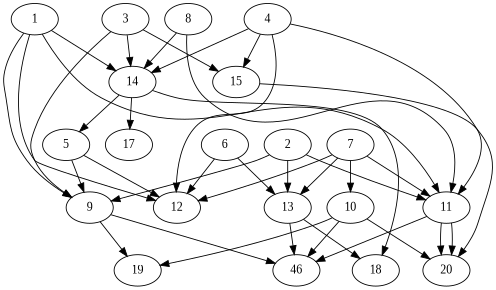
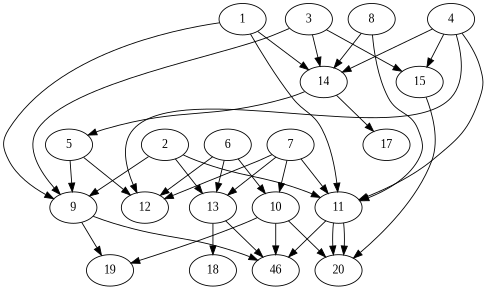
(24, 139) -> none
(390, 142) -> none
none -> (249, 173)
